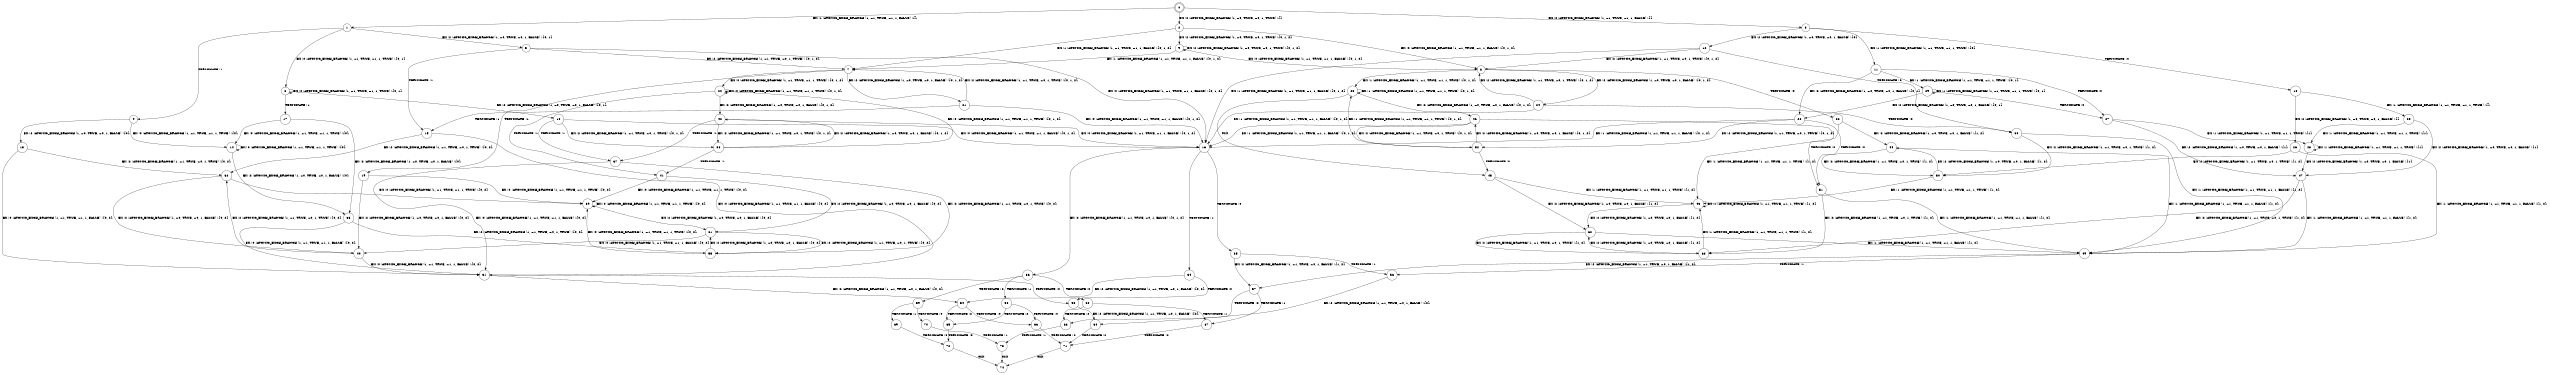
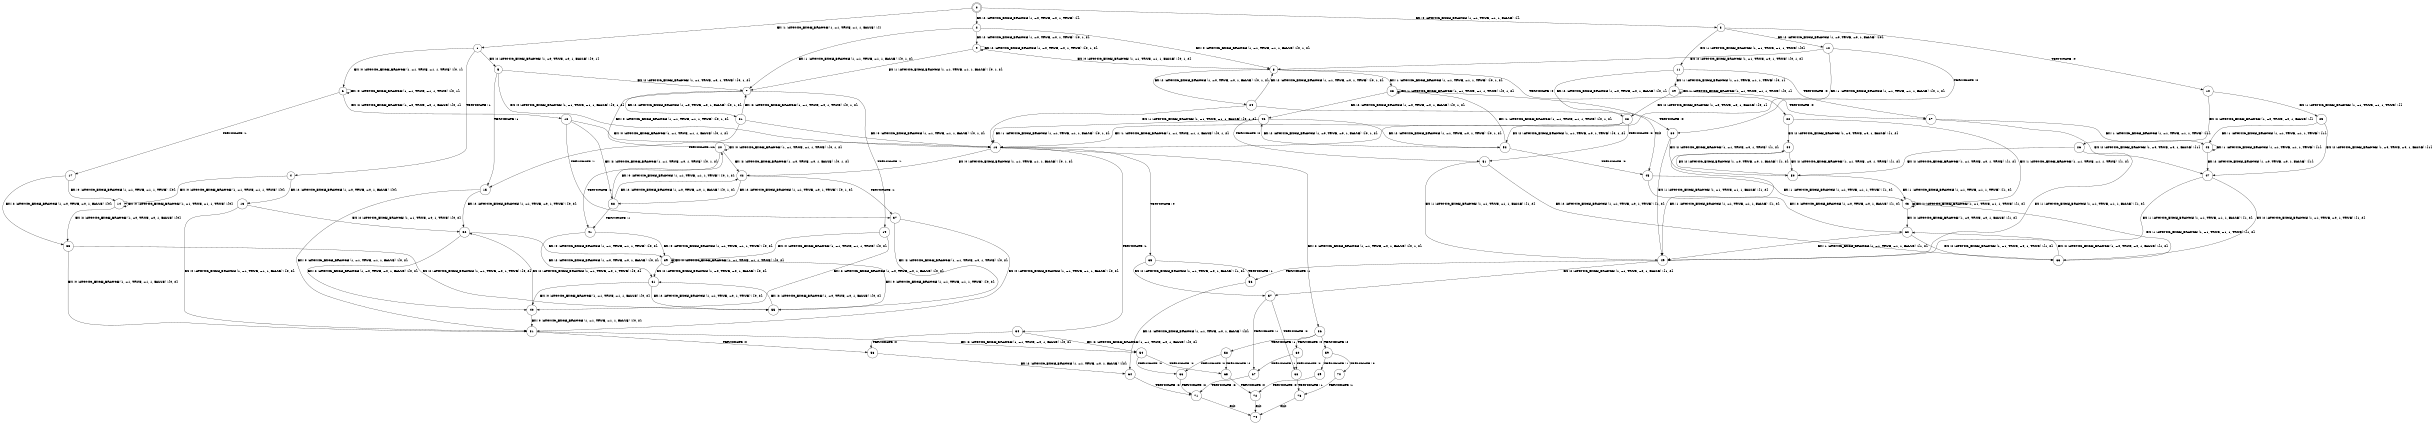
(965, 125) -> (871, 170)
